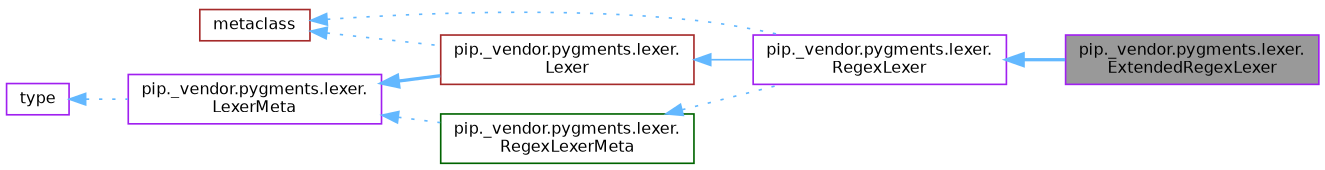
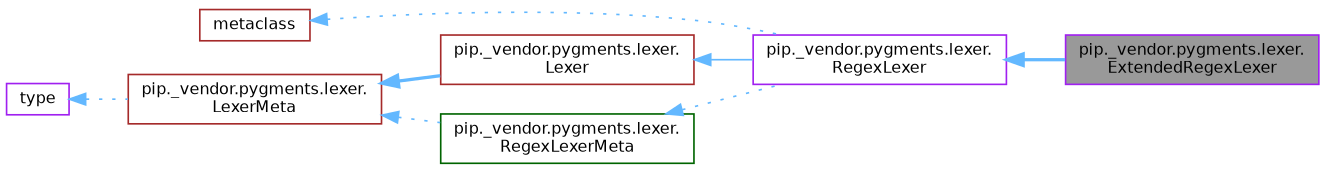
(384, 39) -> none
(255, 99) -> (255, 99)
